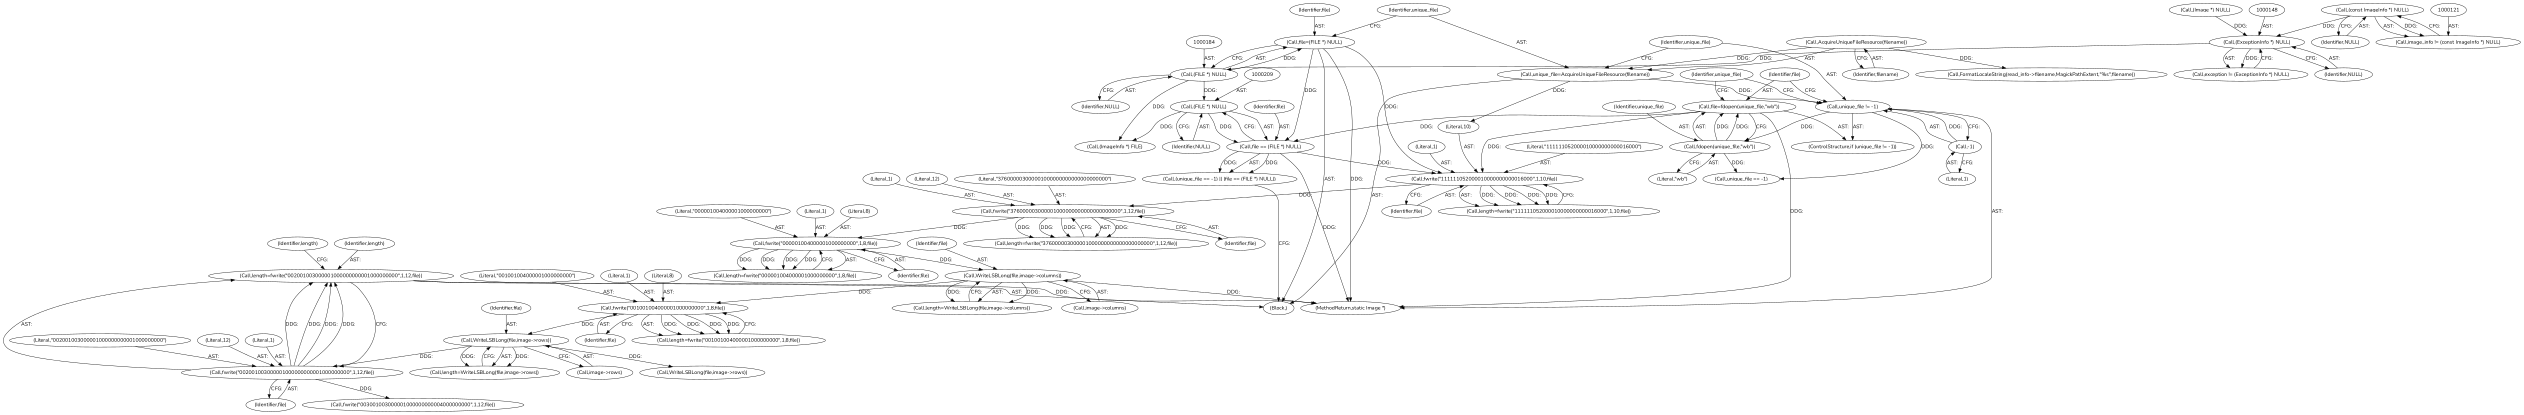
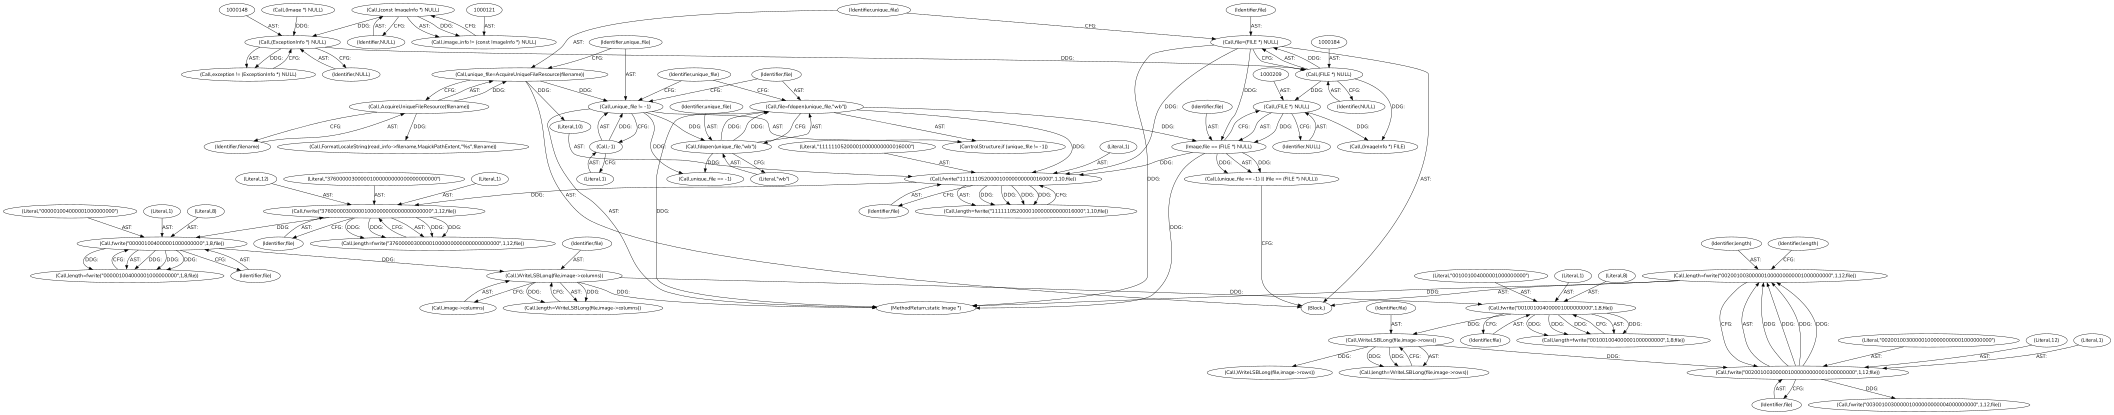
none -> (448, 86)
(1270, 147) -> (1219, 147)
(600, 373) -> none
